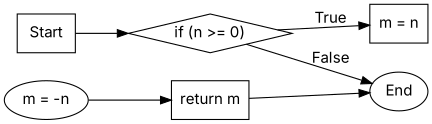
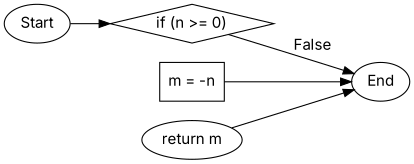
(399, 24) -> none
(46, 33) -> (37, 24)
(46, 100) -> (192, 82)
(125, 100) -> (282, 82)
(210, 100) -> (192, 140)
